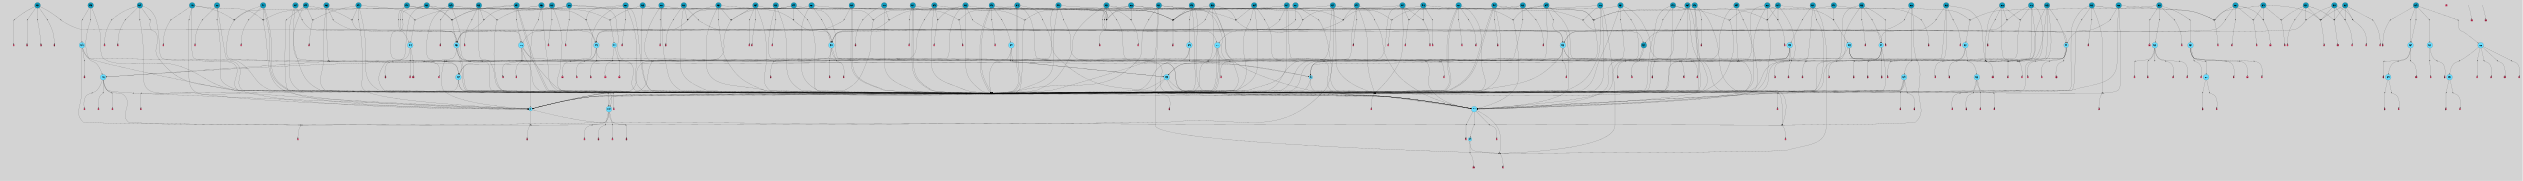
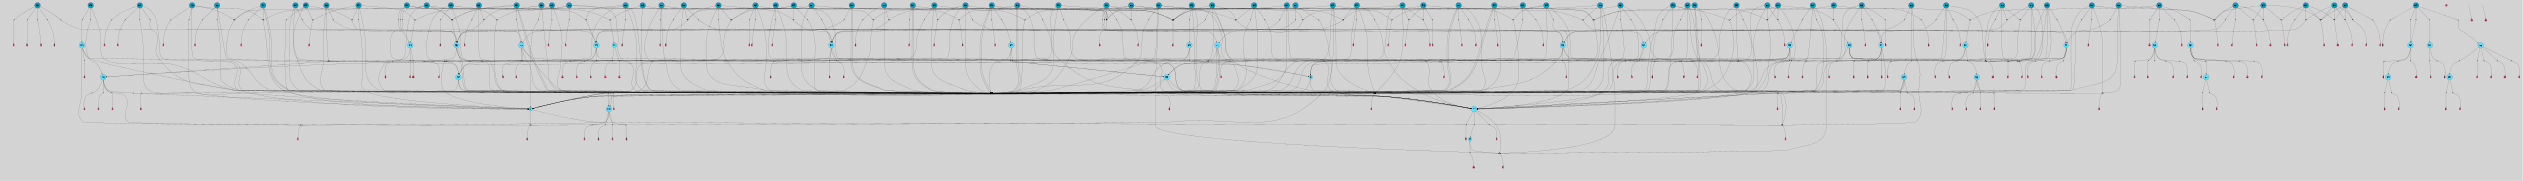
(1644, 45) -> (1644, 45)
